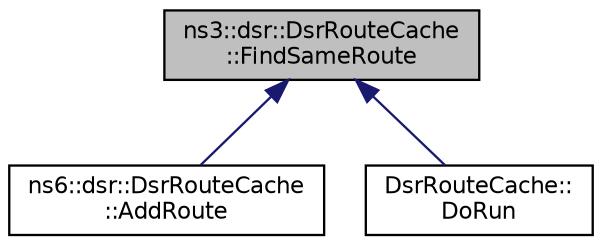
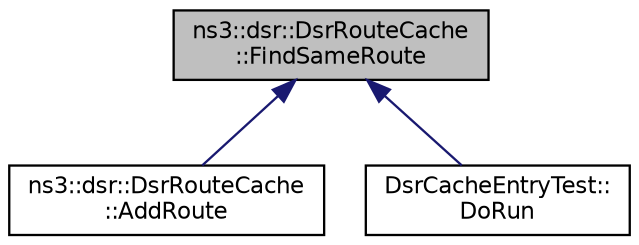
(167, 200) -> (167, 200)
(479, 200) -> (498, 200)
